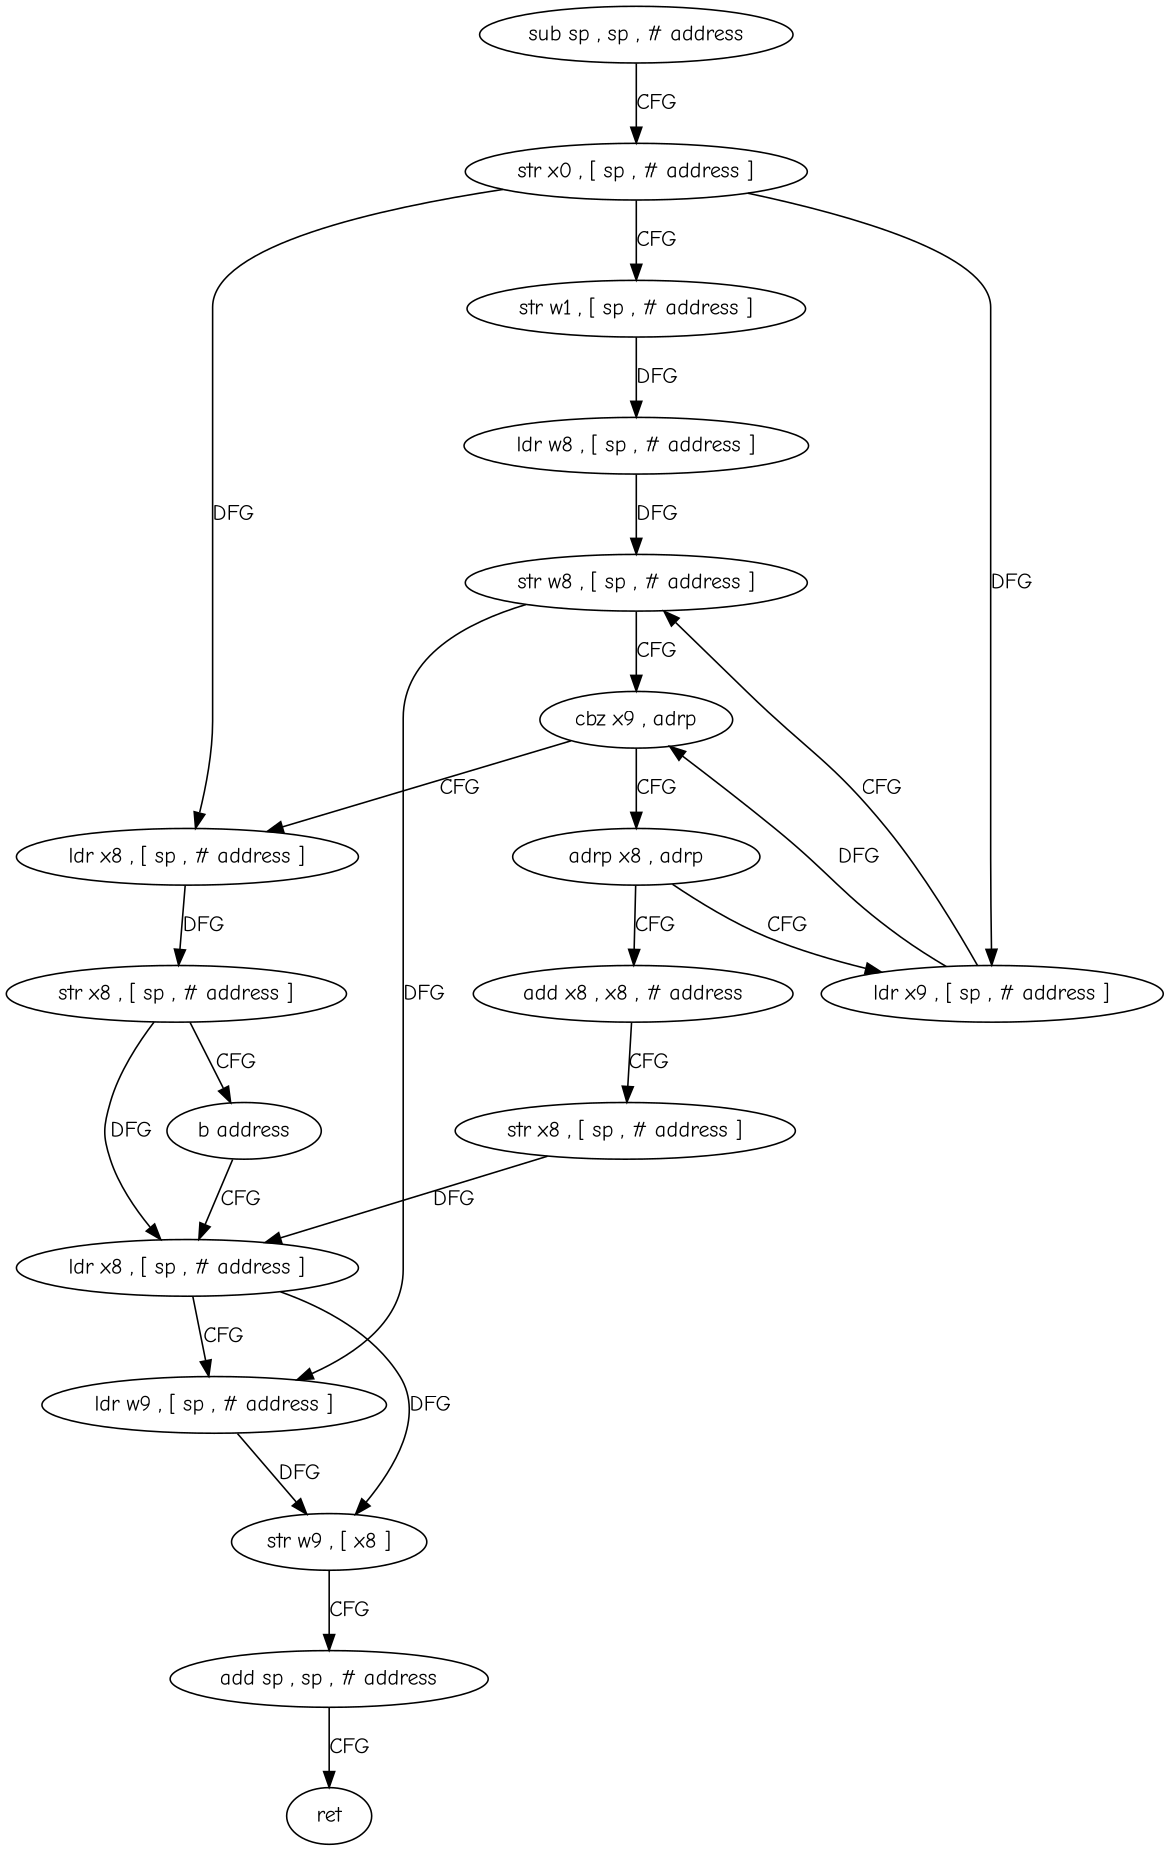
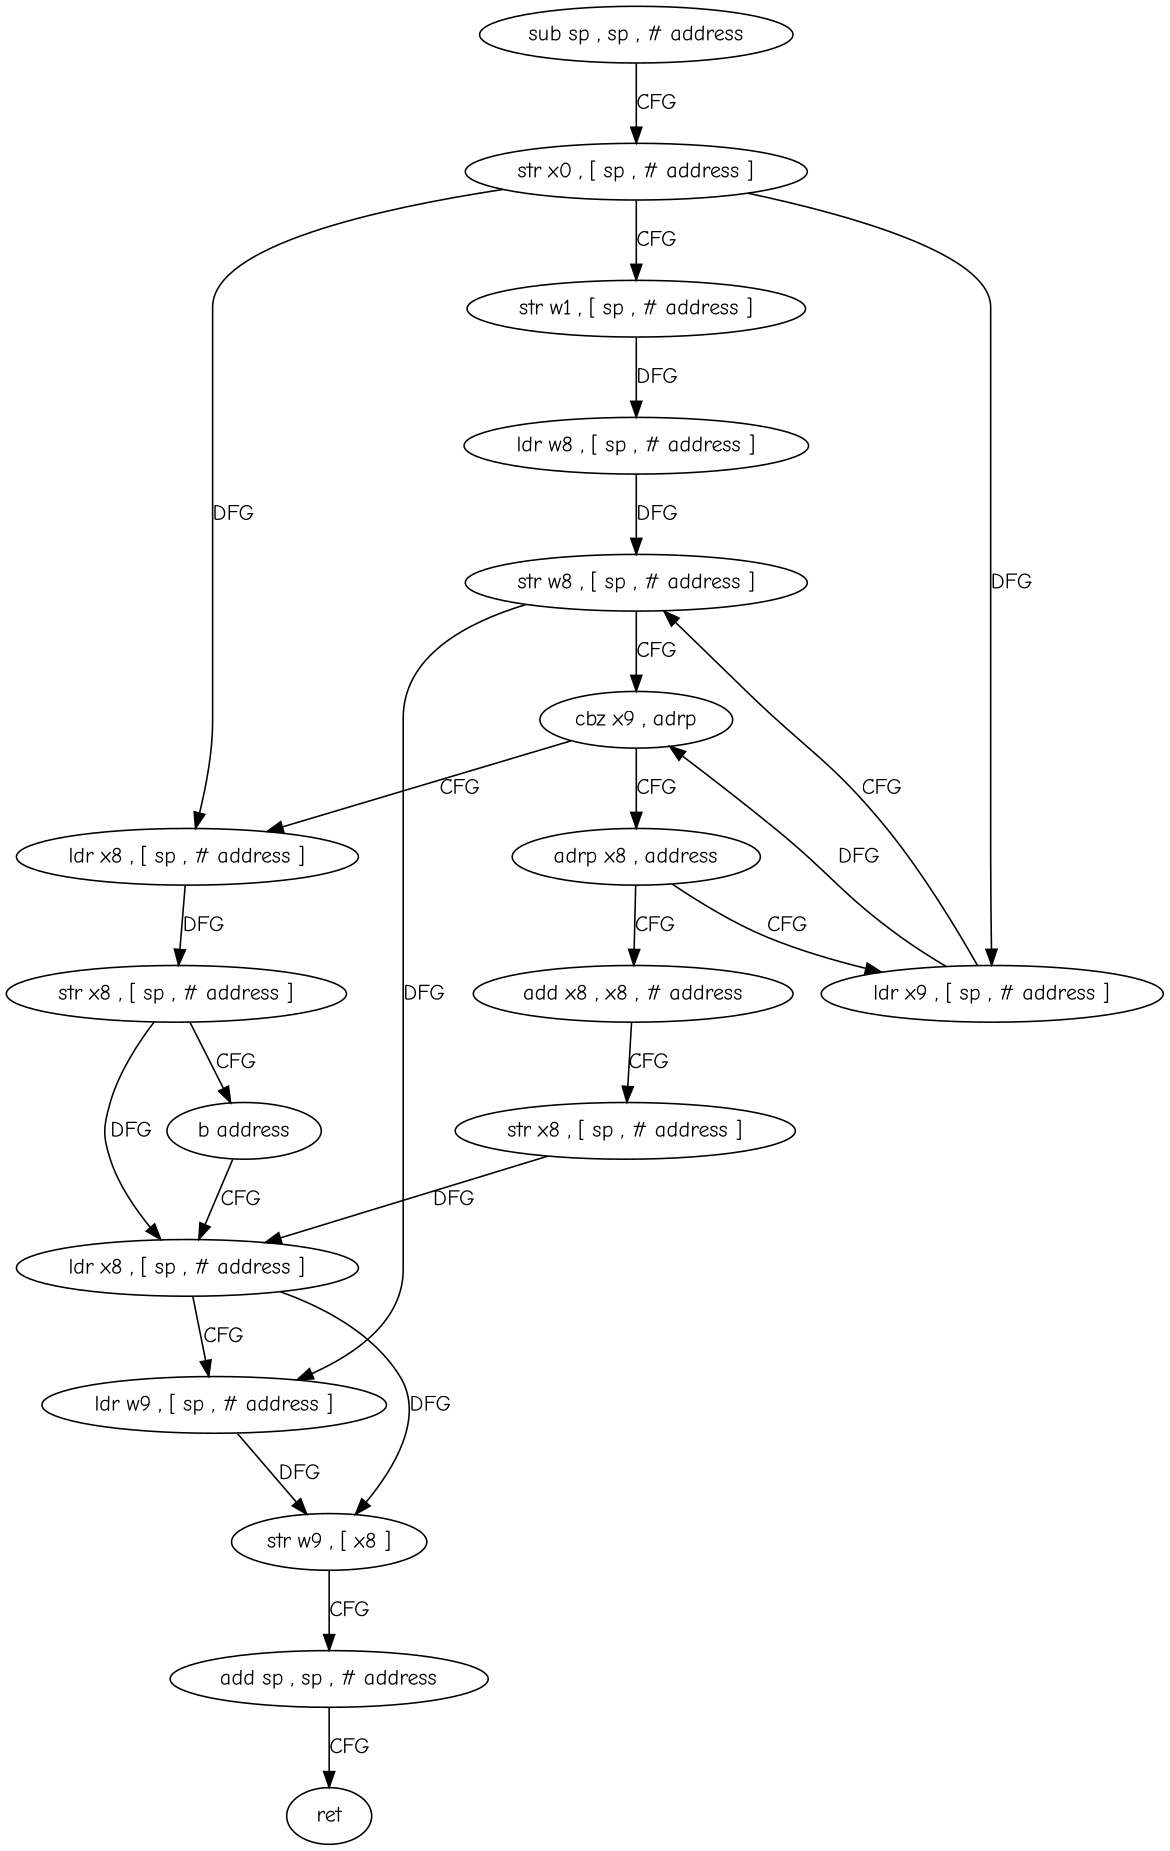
(636, 857) -> (636, 857)
